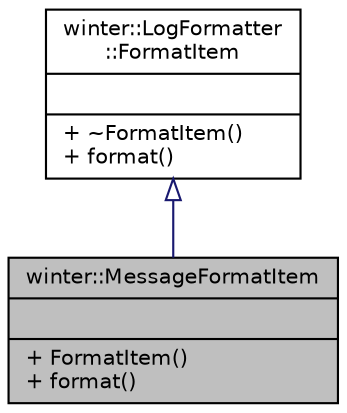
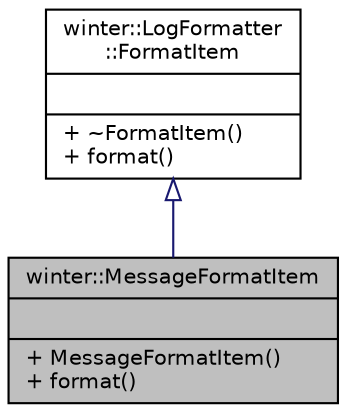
(107, 358) -> (154, 358)
